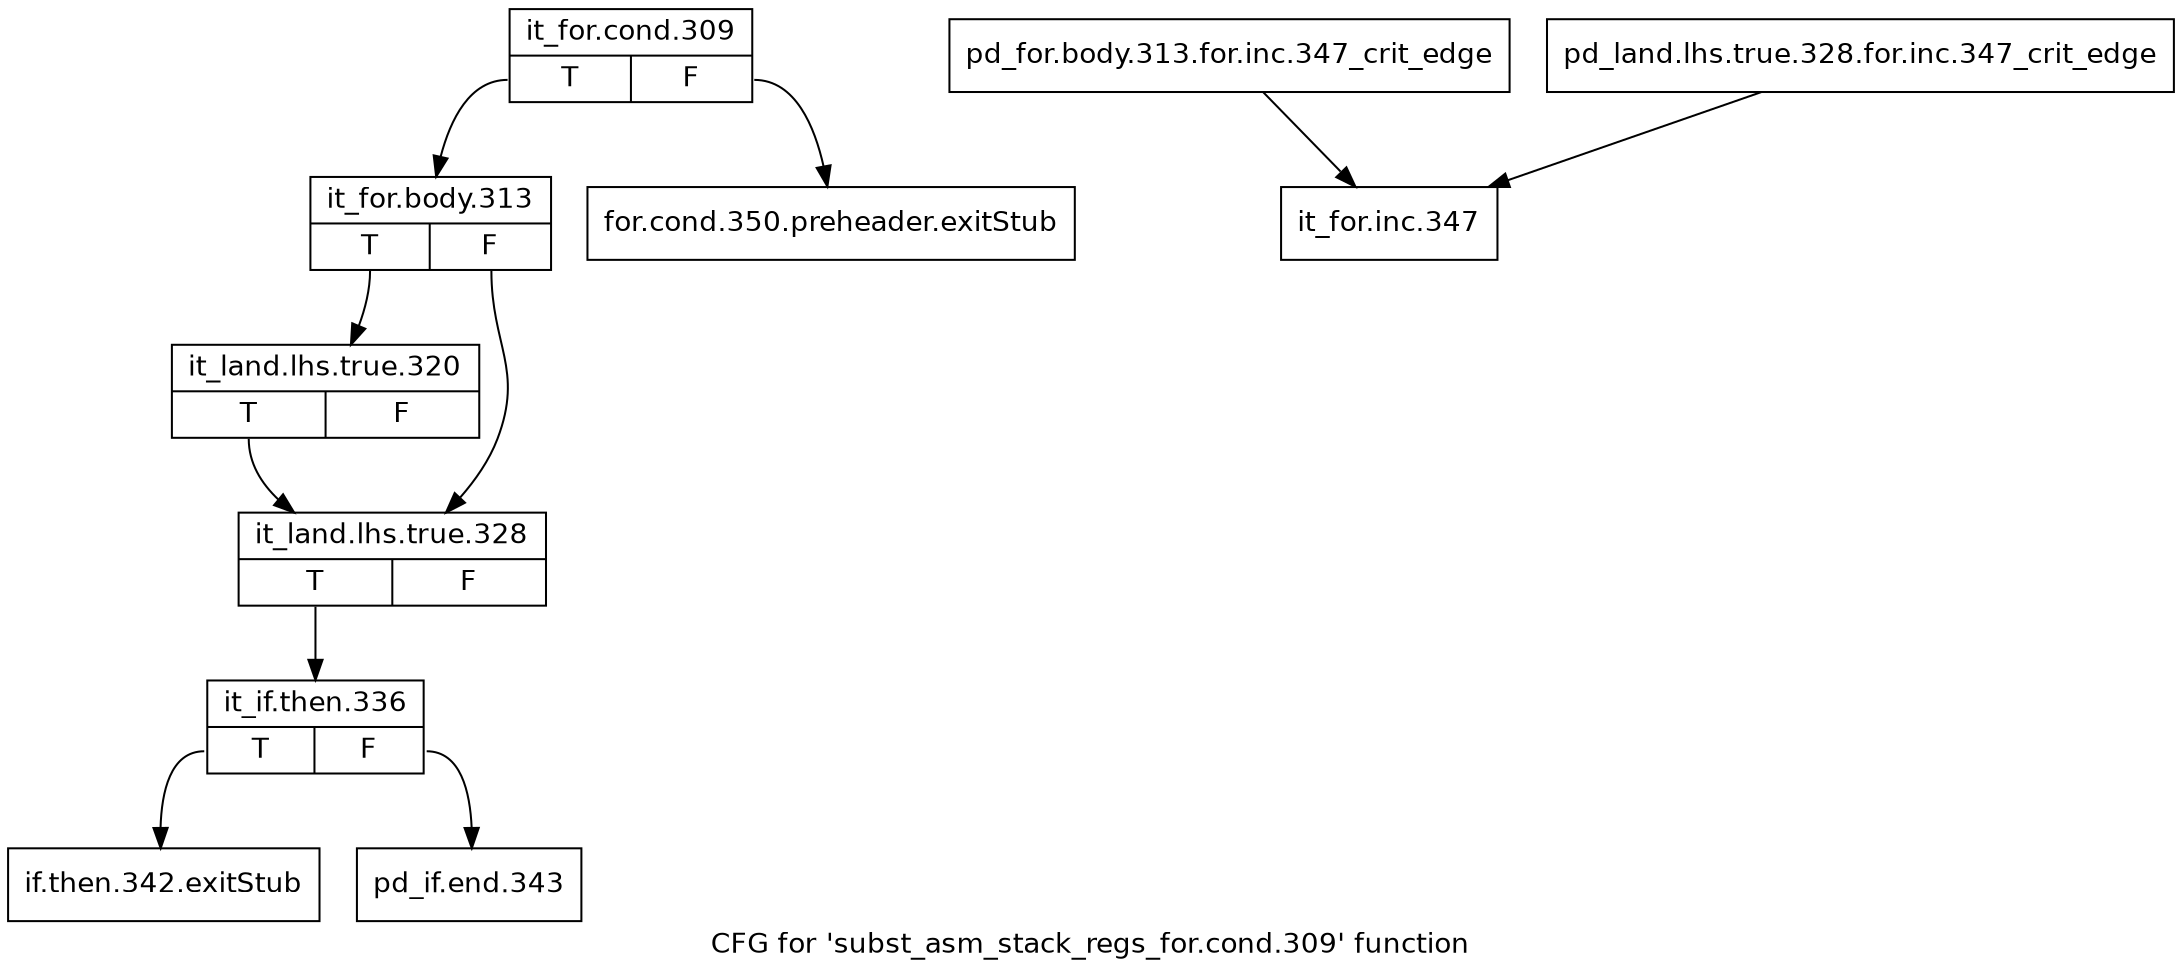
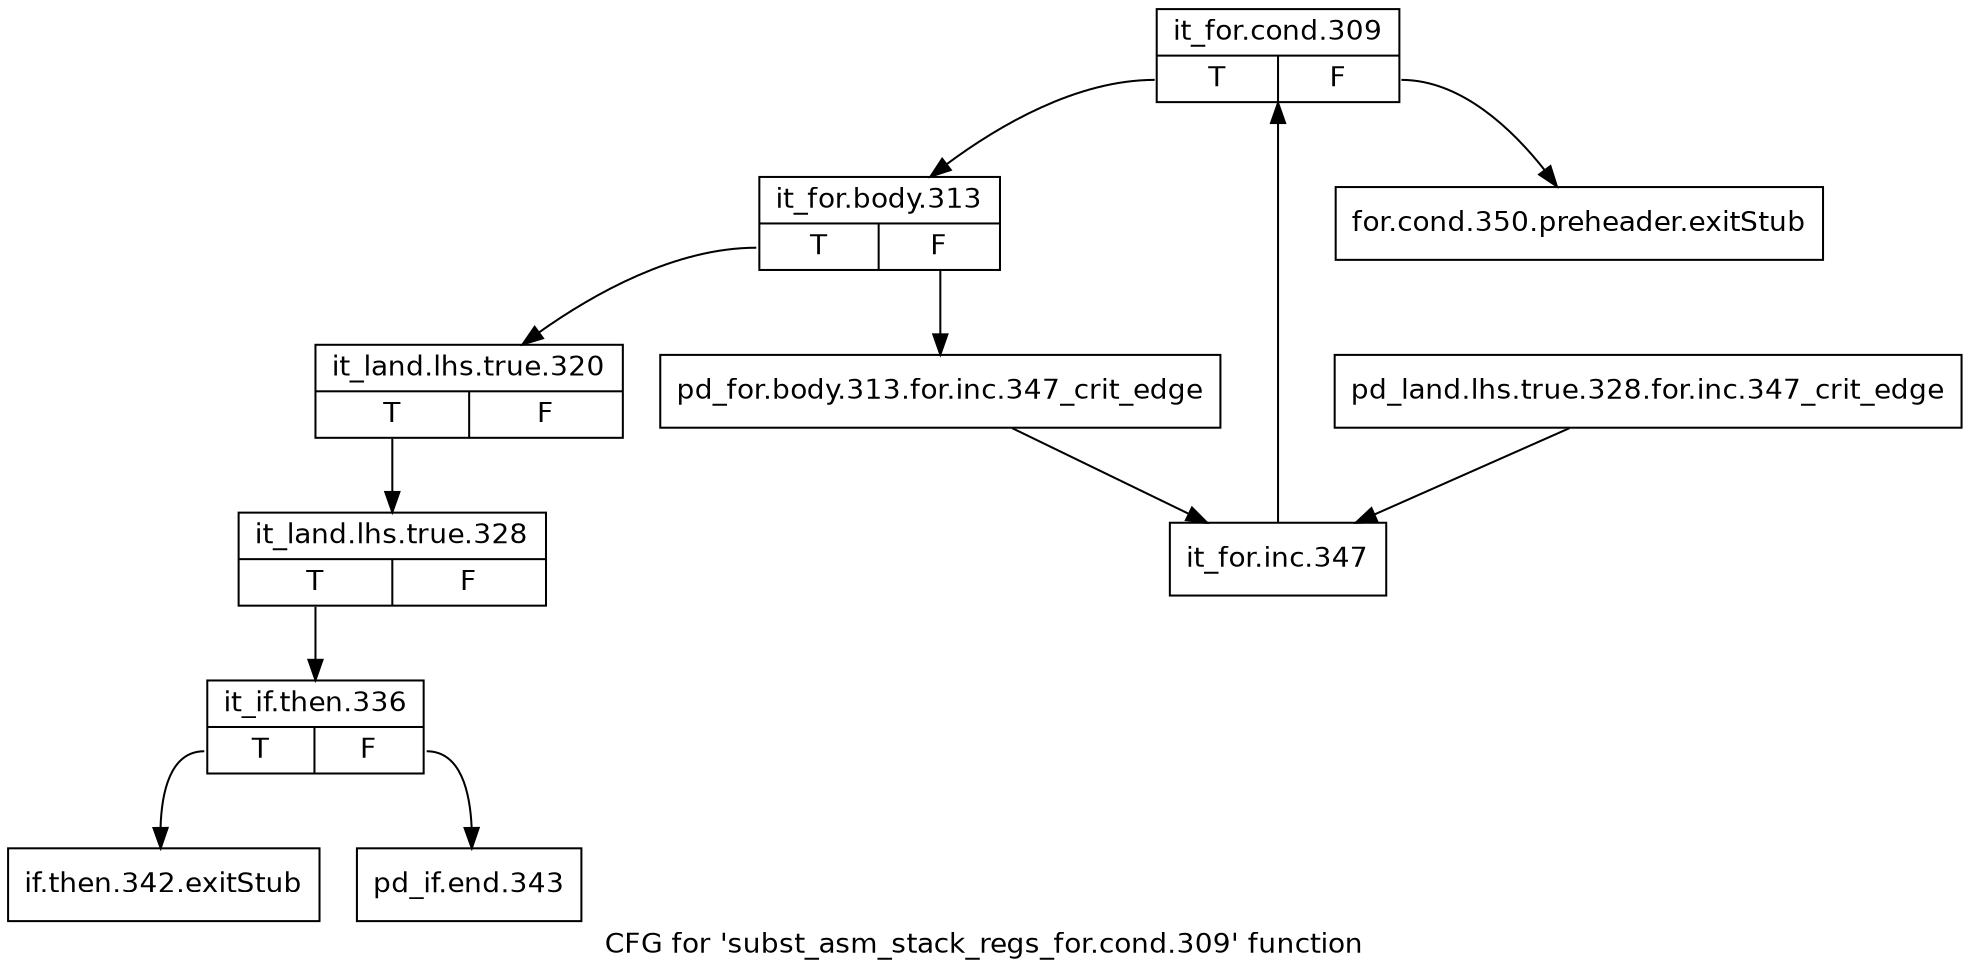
none -> (1278, 323)
(508, 390) -> (940, 303)
